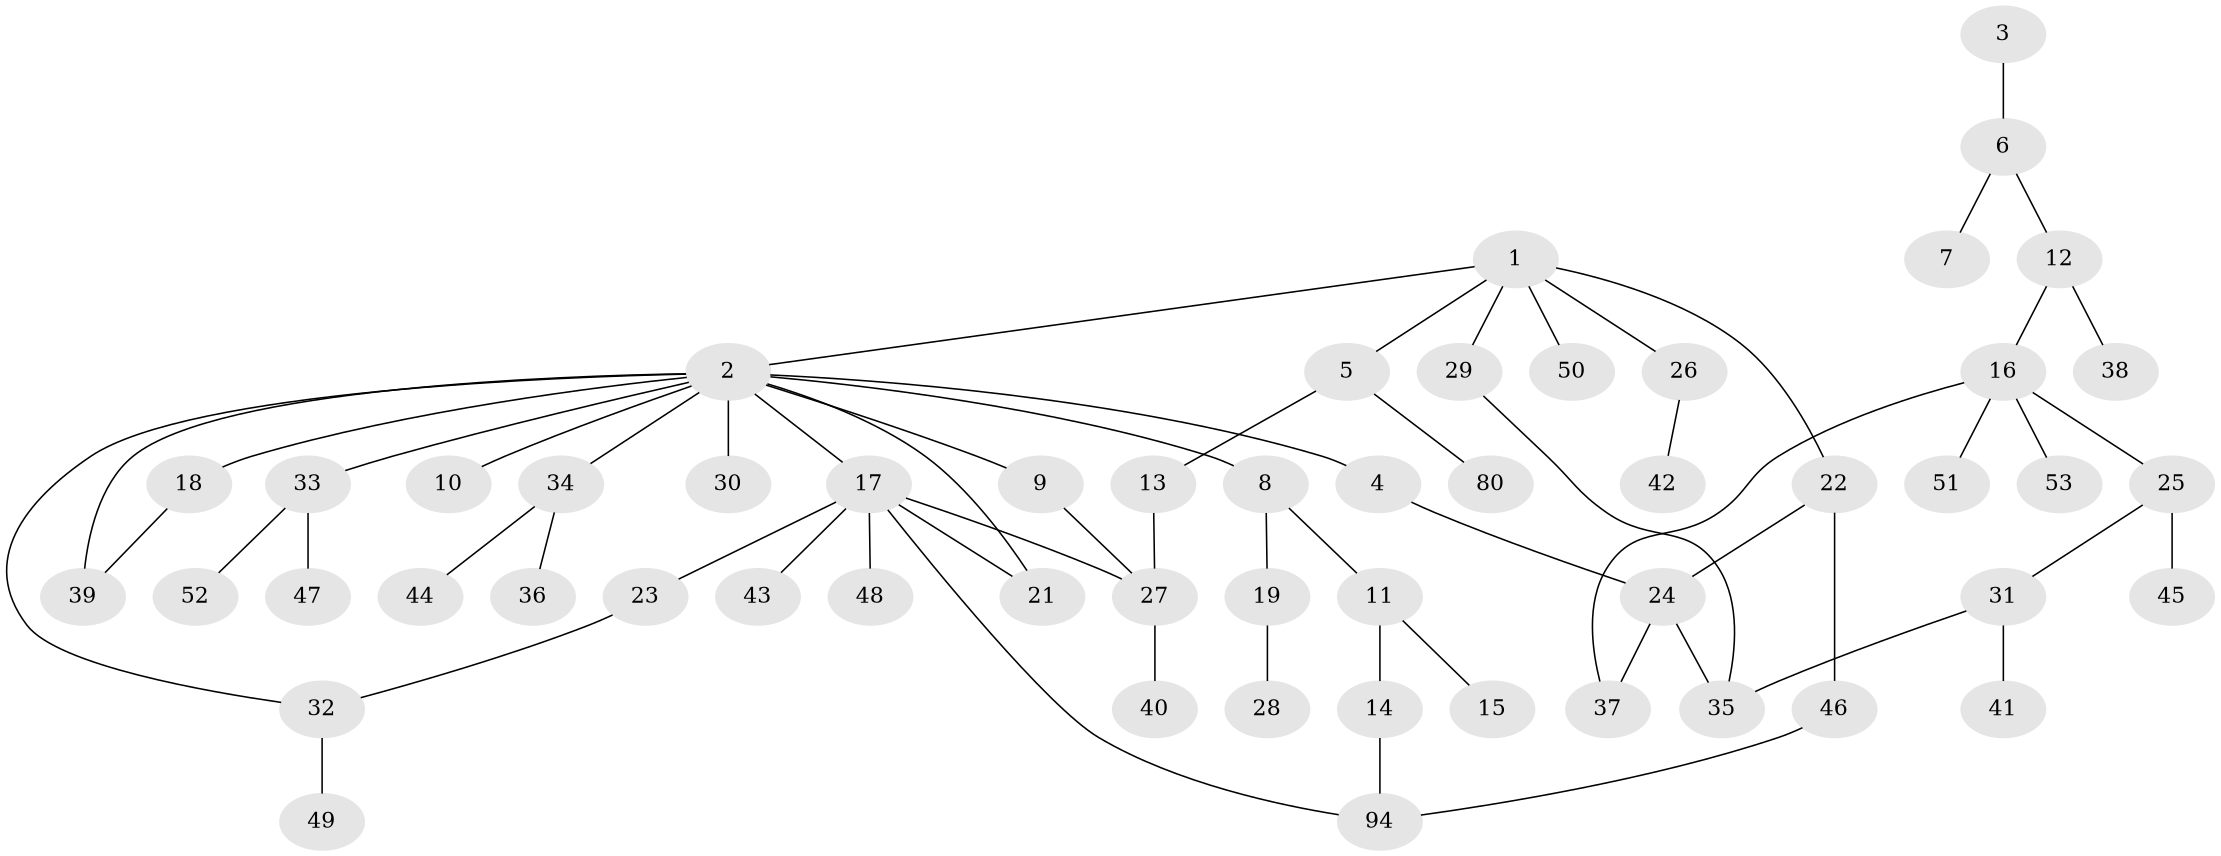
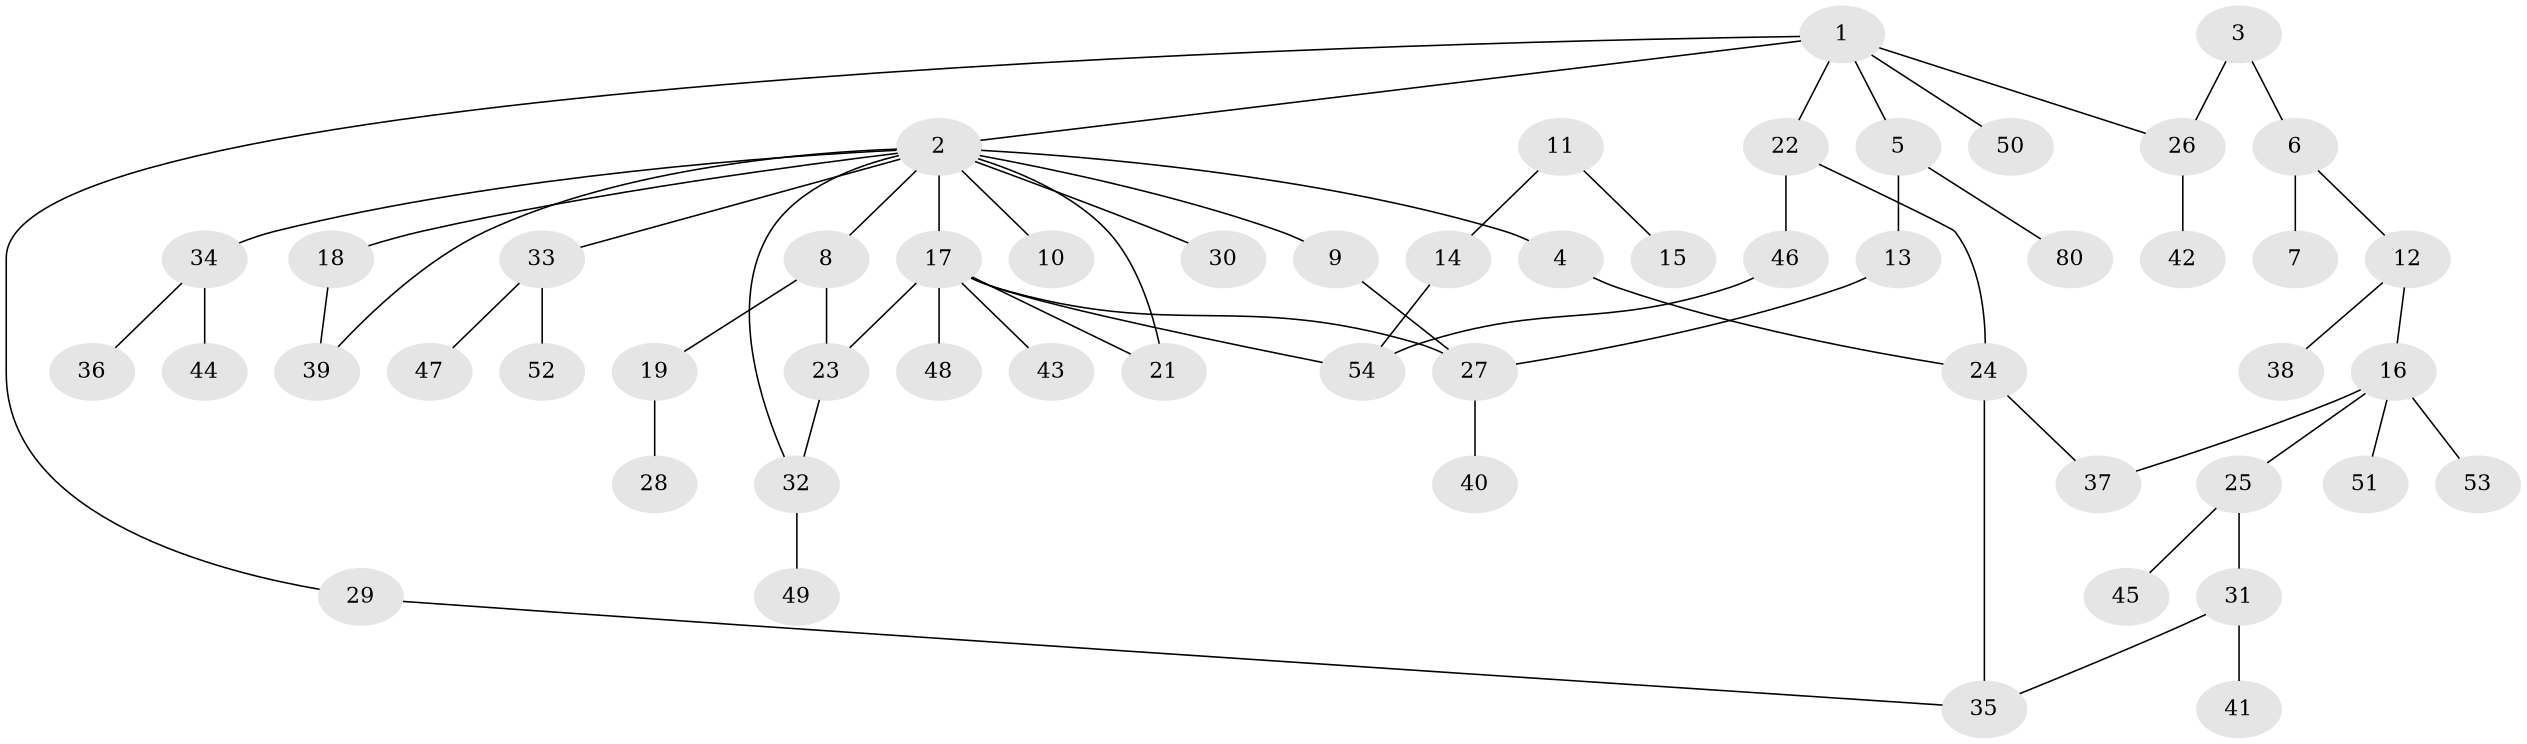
none -> (2211, 91)
(1323, 541) -> (827, 316)
(1380, 822) -> (1362, 372)
